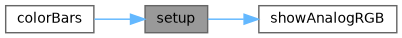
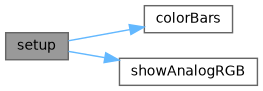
(112, 19) -> (99, 35)
